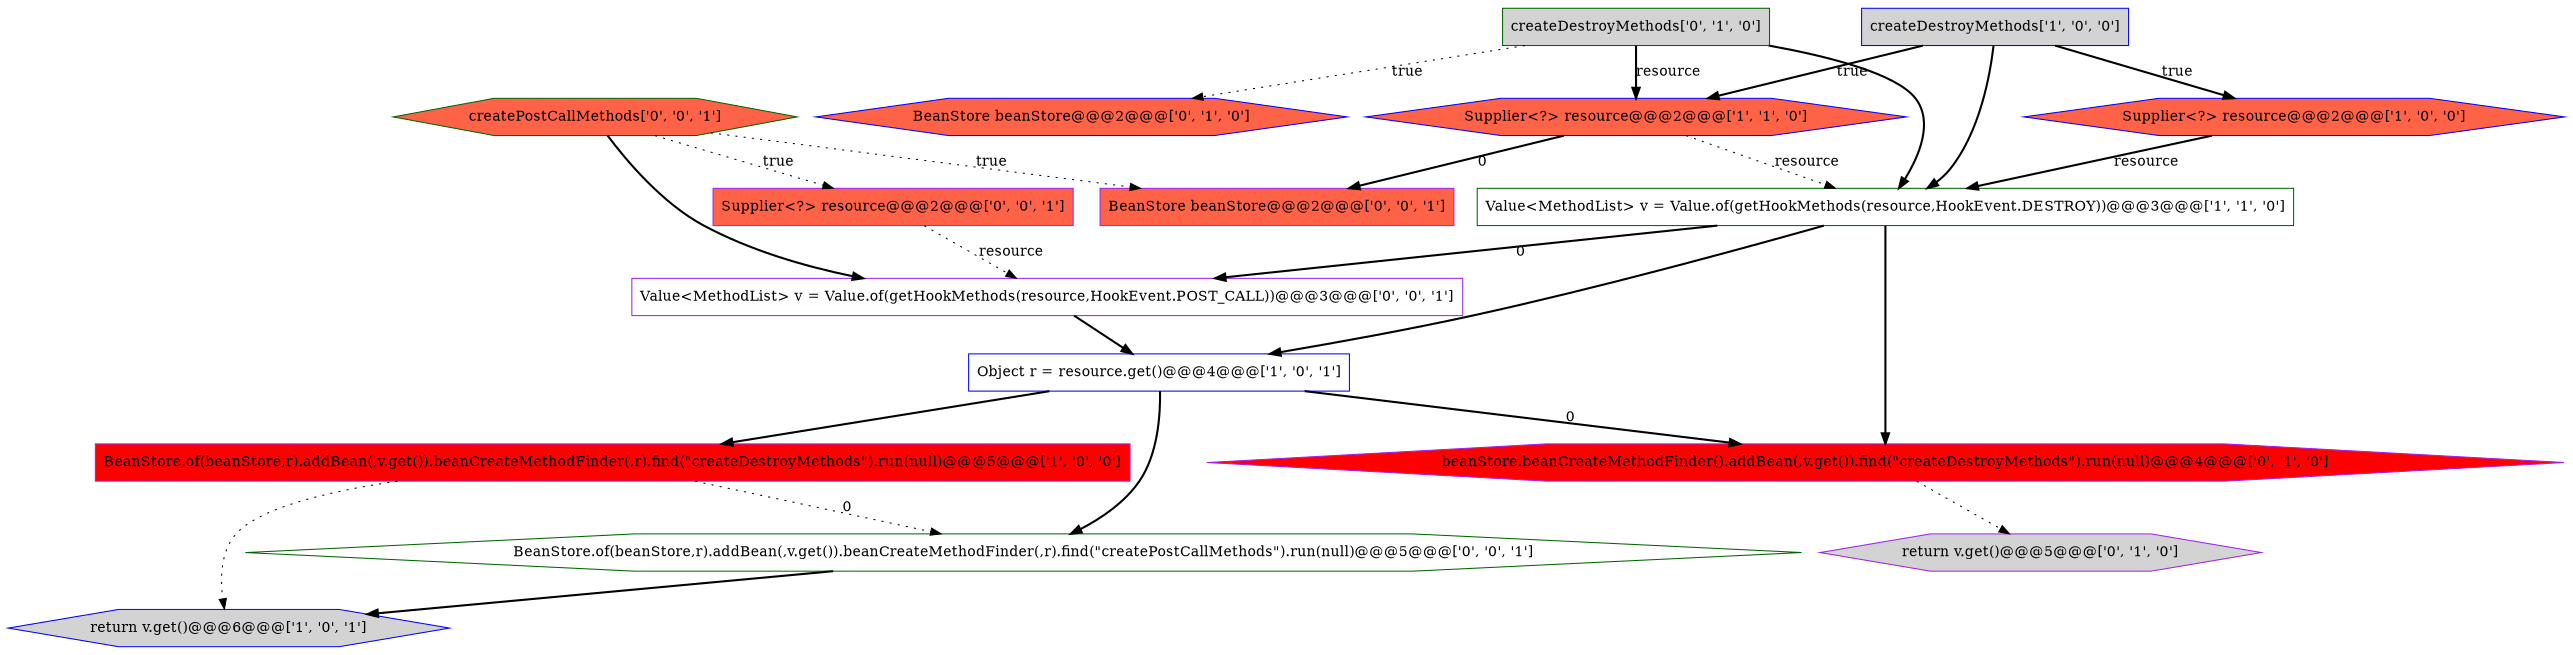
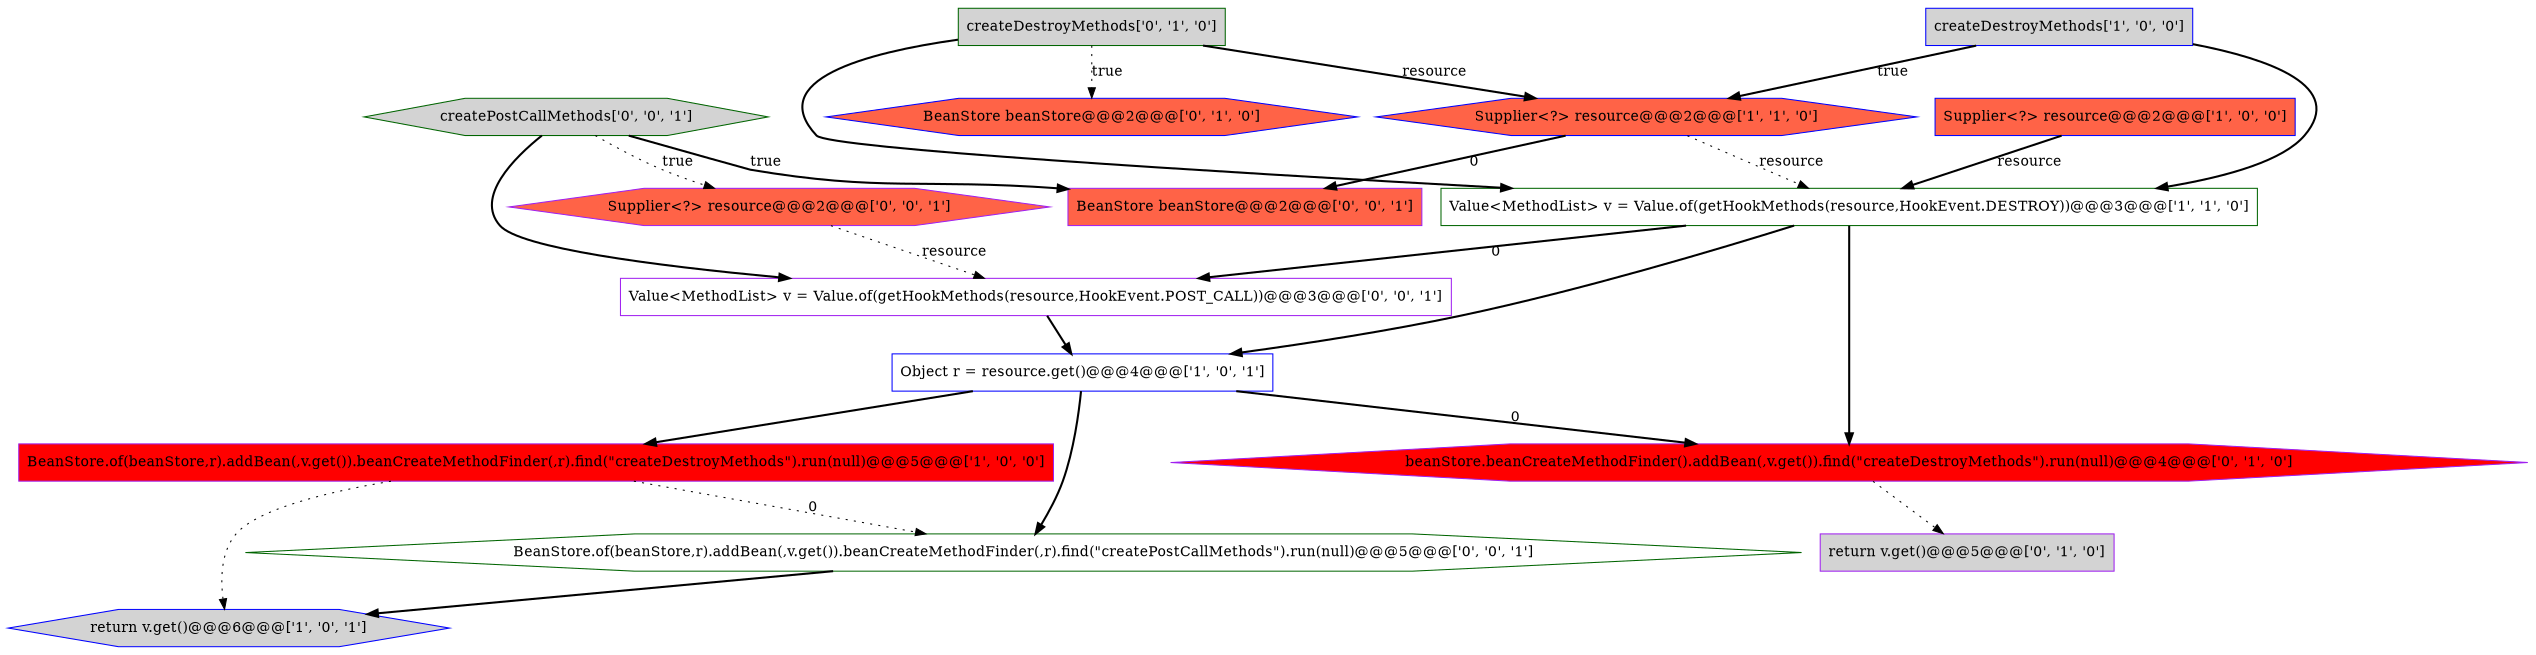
(2140, 70) -> none
(595, 117) -> (566, 117)
(2294, 117) -> (2115, 117)
(920, 160) -> (841, 181)
(893, 207) -> (779, 207)
(2041, 553) -> (1967, 553)
